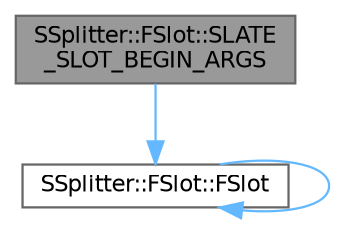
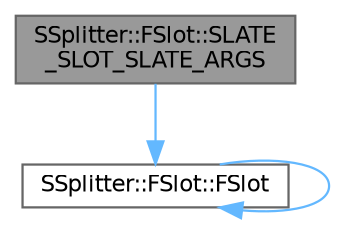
(156, 50) -> (156, 50)
